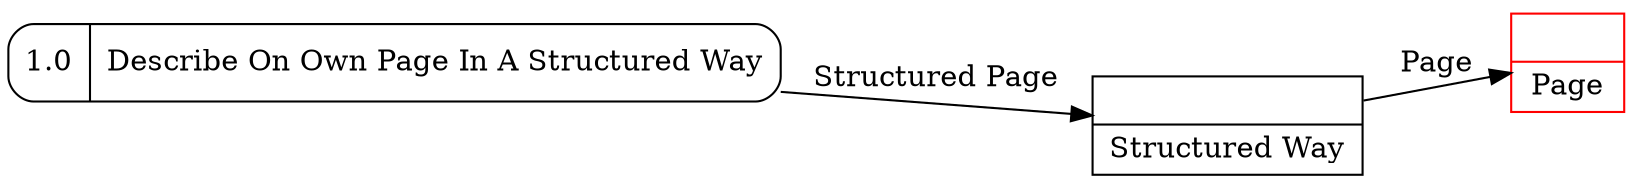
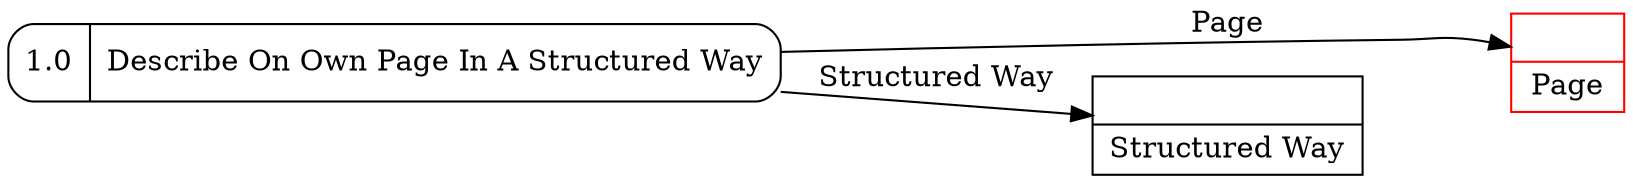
(937, 78) -> (937, 78)
(1427, 89) -> (1135, 44)
